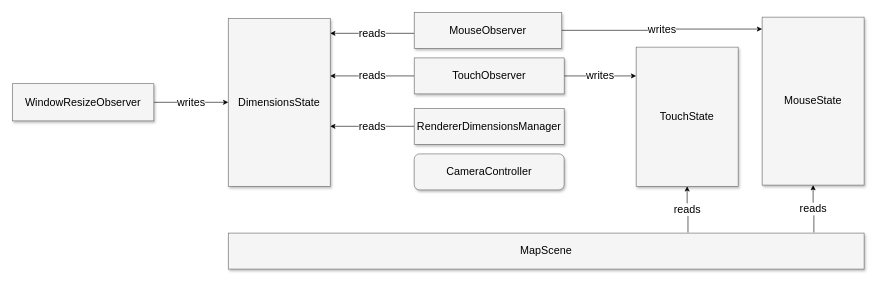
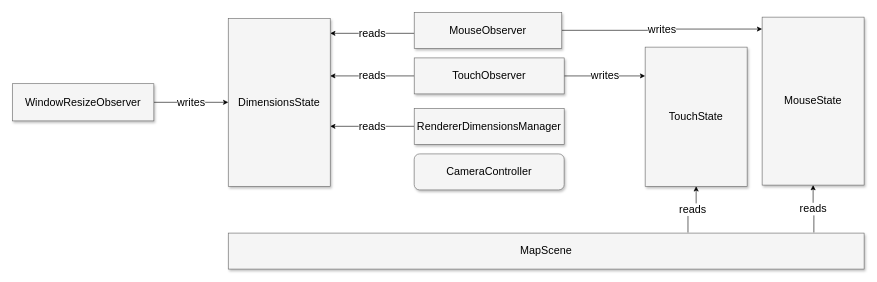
(687, 117) -> (696, 117)
